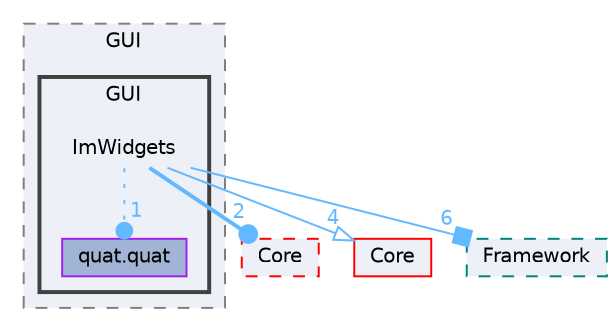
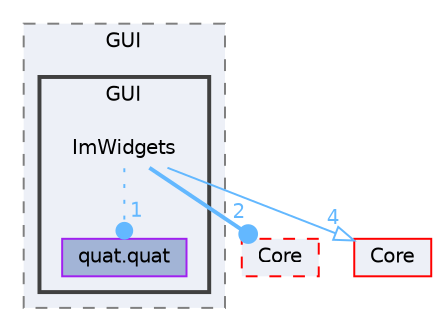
(537, 258) -> none
